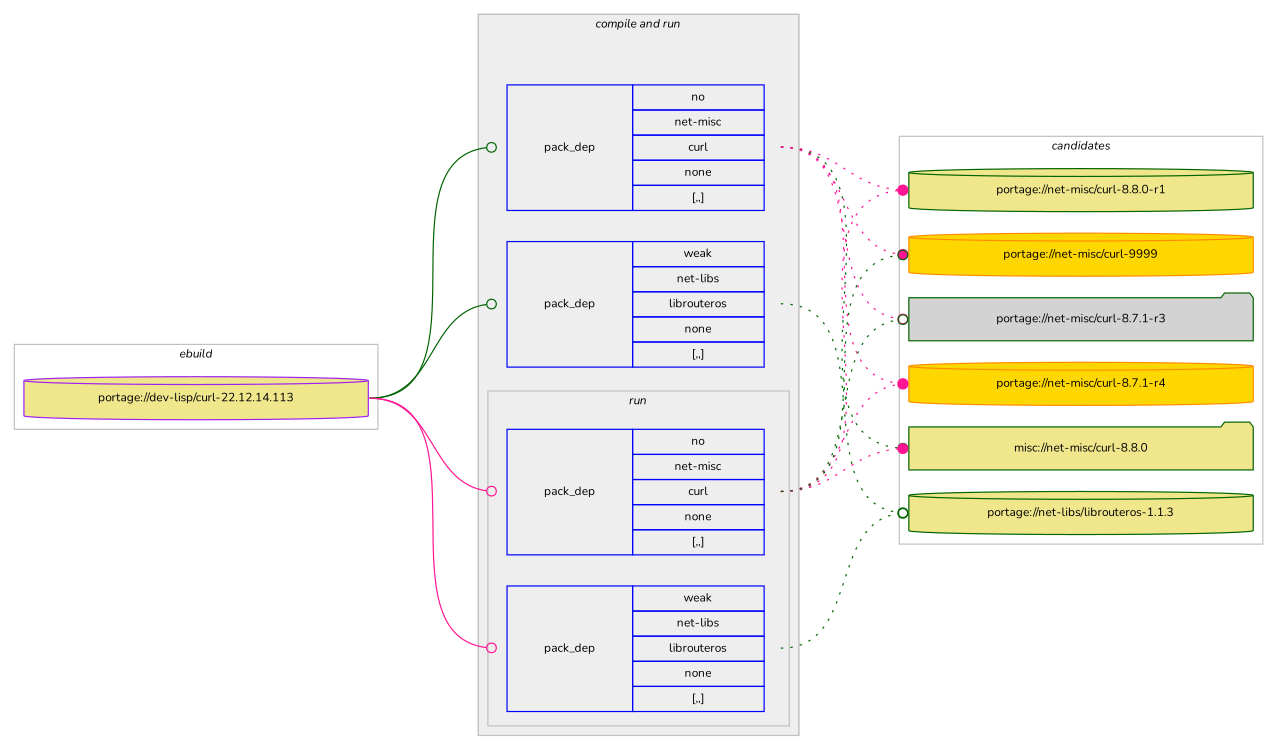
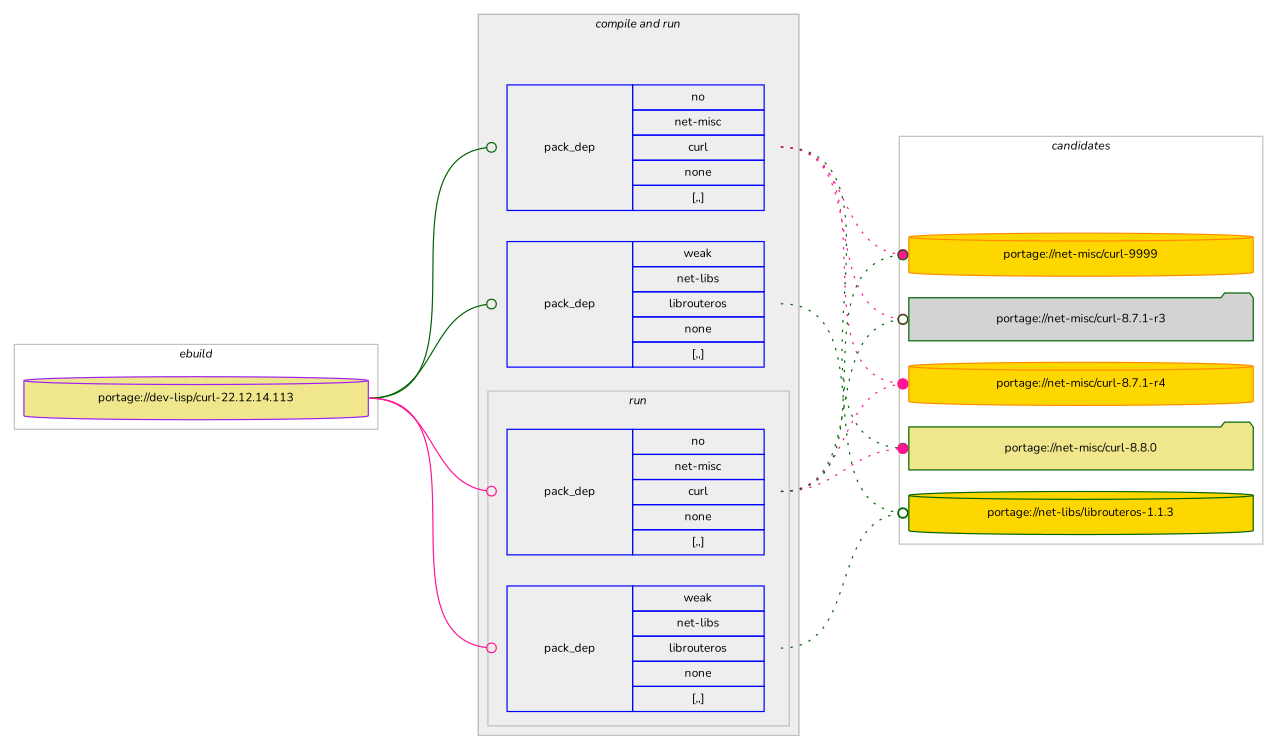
(1081, 190) -> none
(1081, 448) -> (1081, 448)
(1081, 513) -> (1081, 513)
